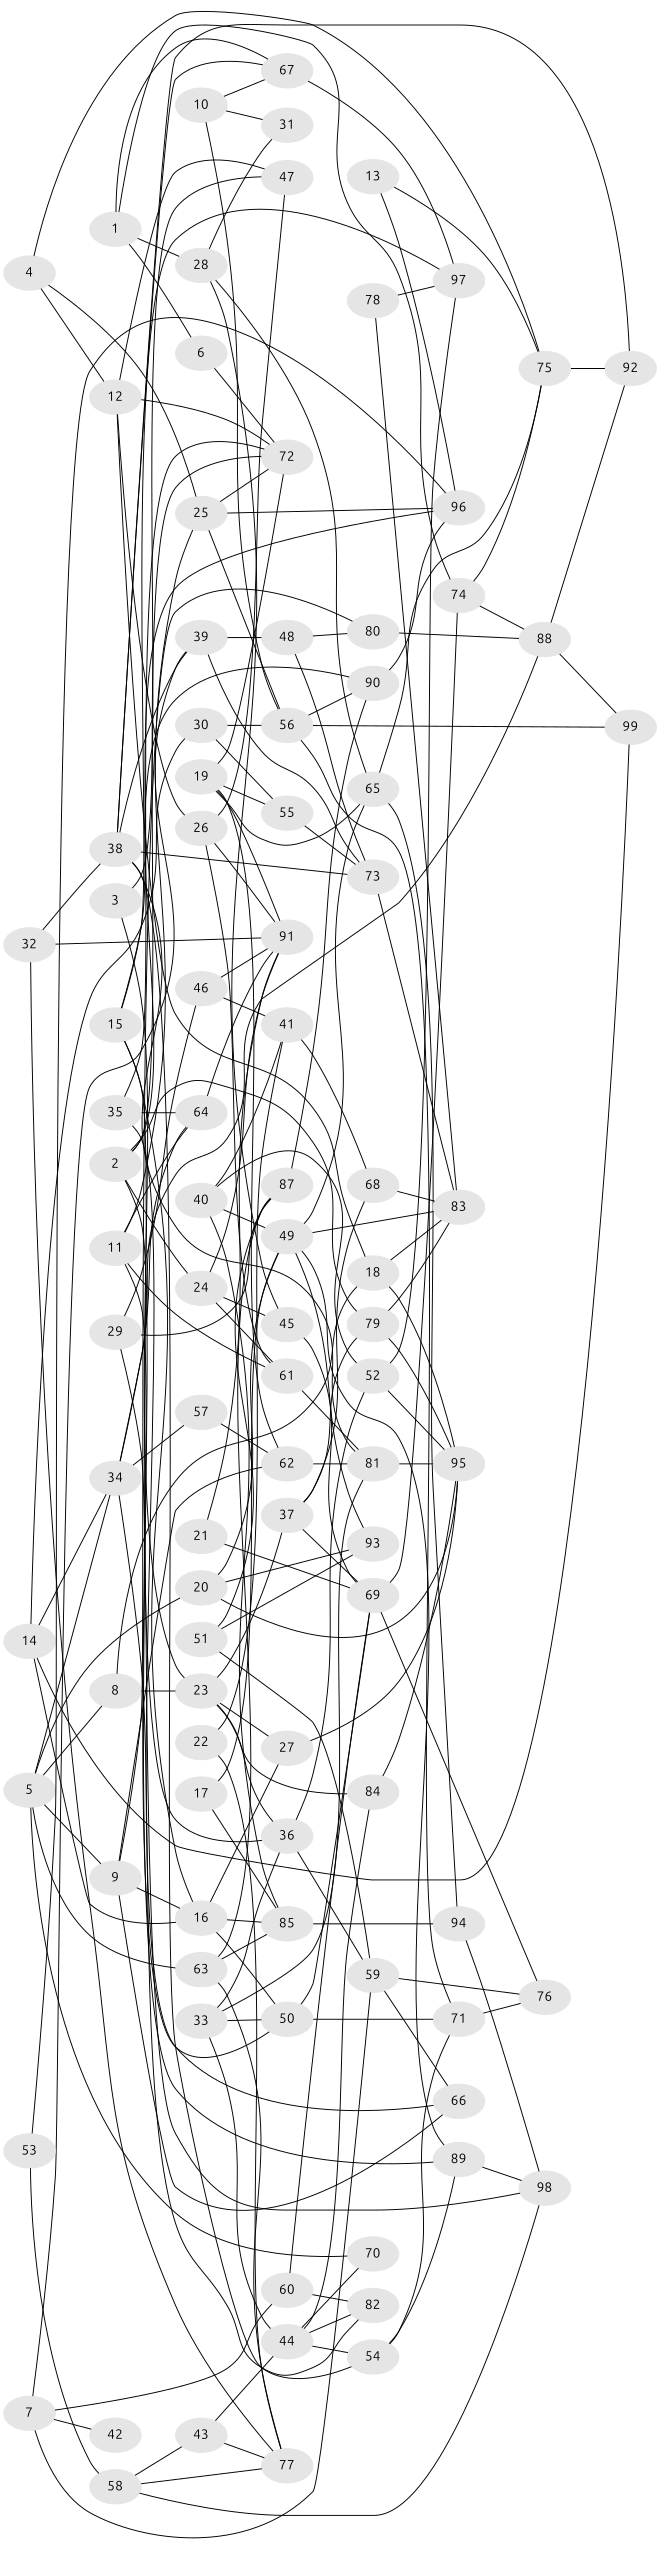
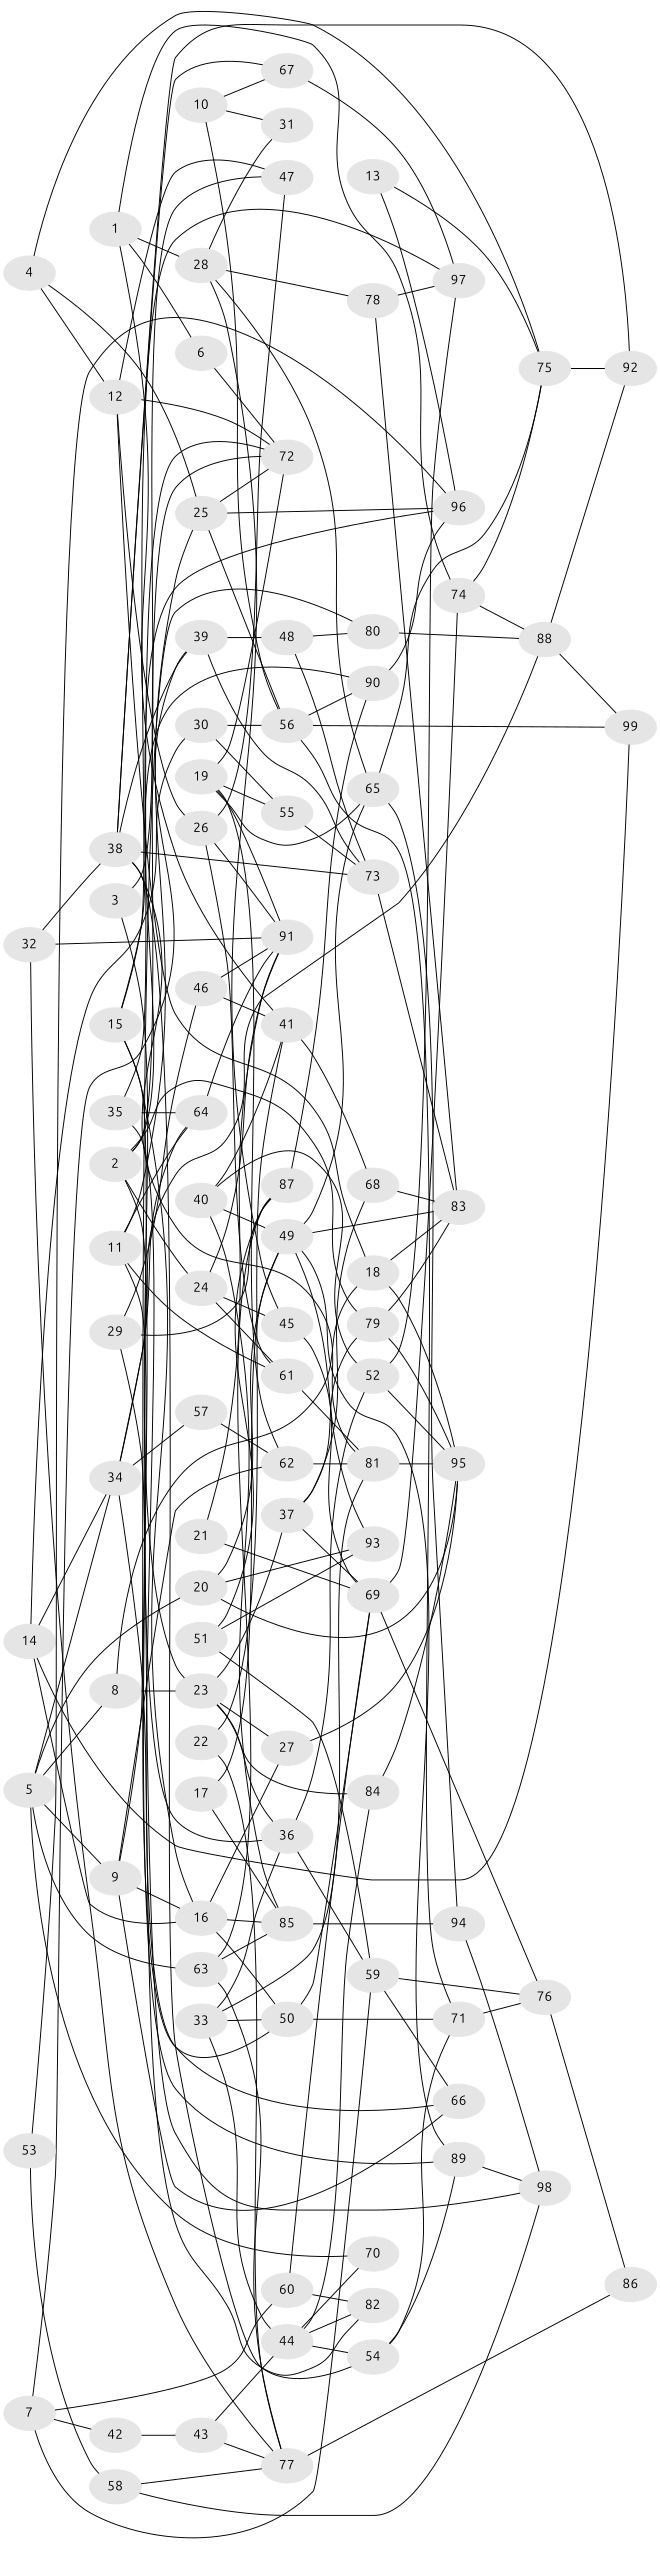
(135, 103) -> (166, 821)
none -> (287, 283)
none -> (631, 2284)
(158, 2461) -> (159, 2435)
